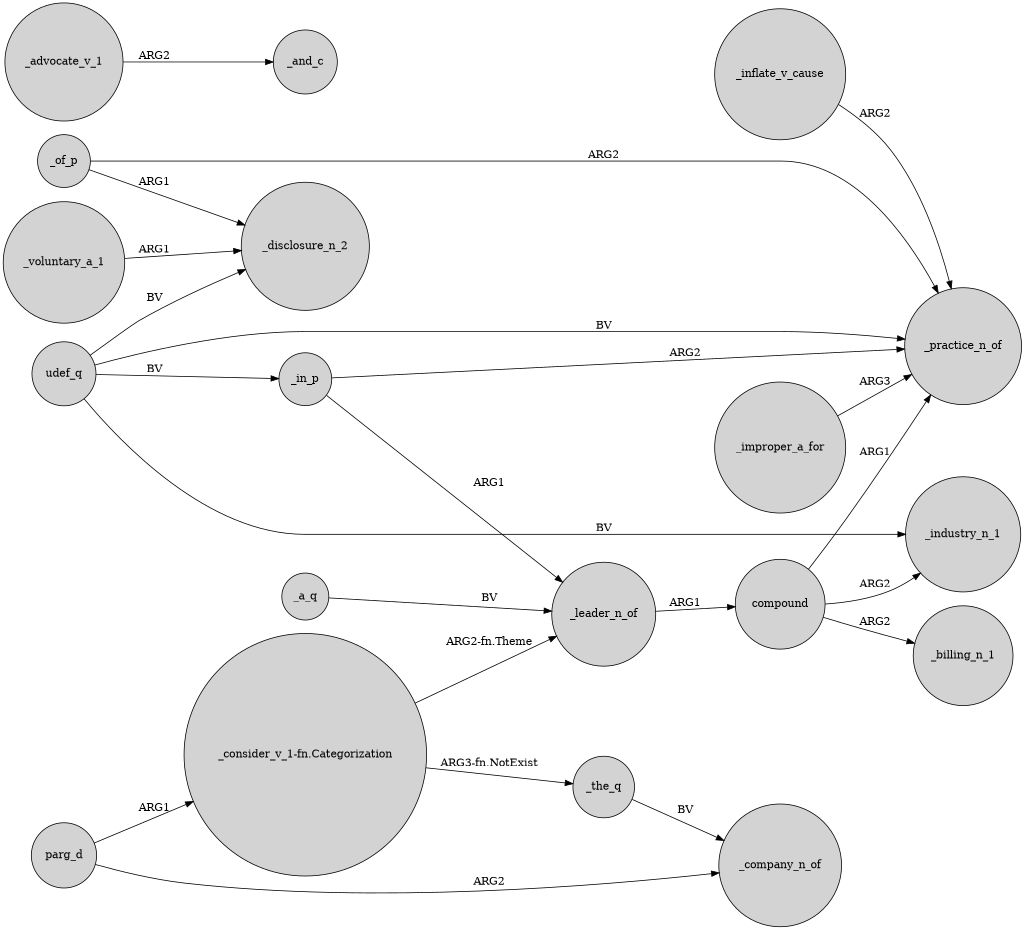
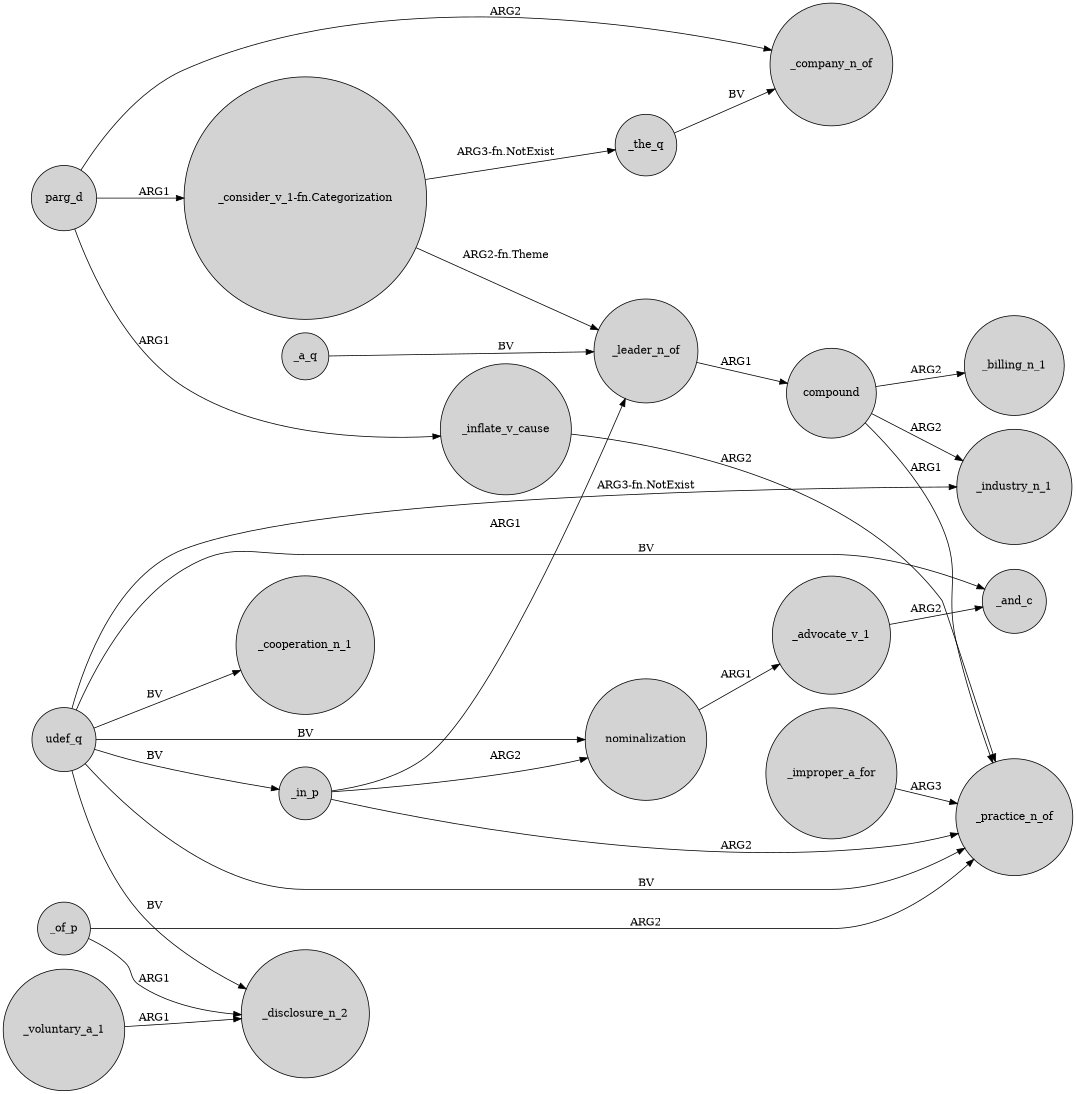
none -> (211, 402)
(604, 529) -> (646, 486)
none -> (491, 554)
none -> (305, 645)
none -> (646, 740)
